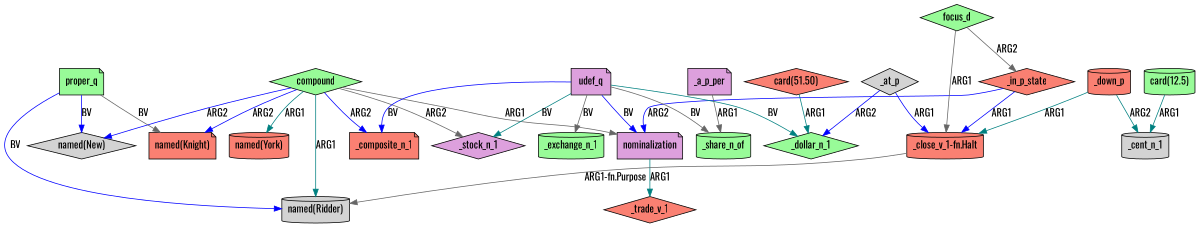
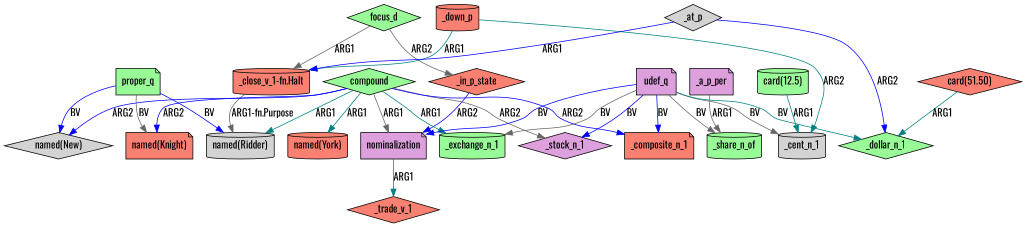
none -> (726, 106)
(991, 110) -> none
none -> (410, 111)
(536, 113) -> (617, 117)
